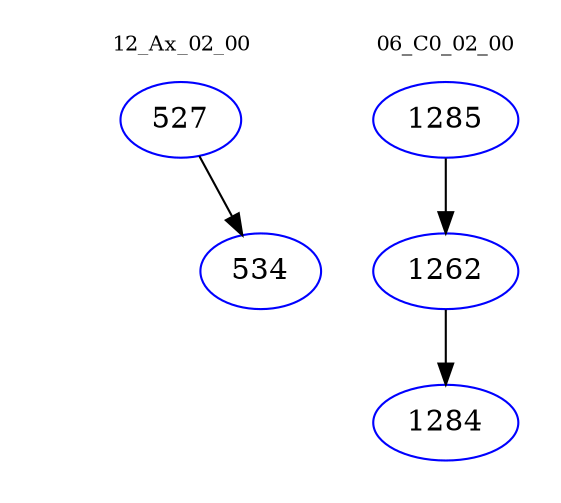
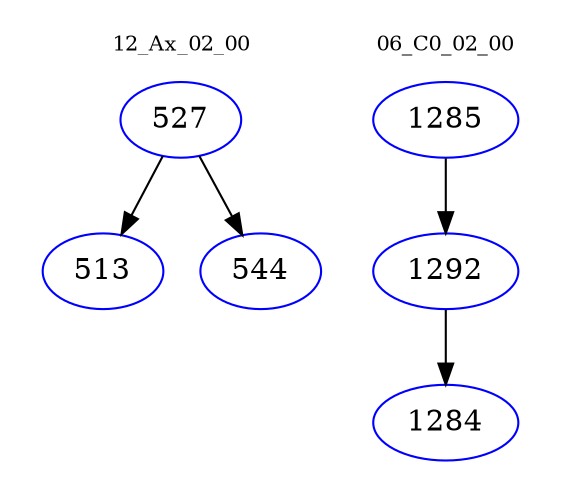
none -> (103, 271)
(261, 271) -> (261, 271)
(446, 271) -> (446, 271)
